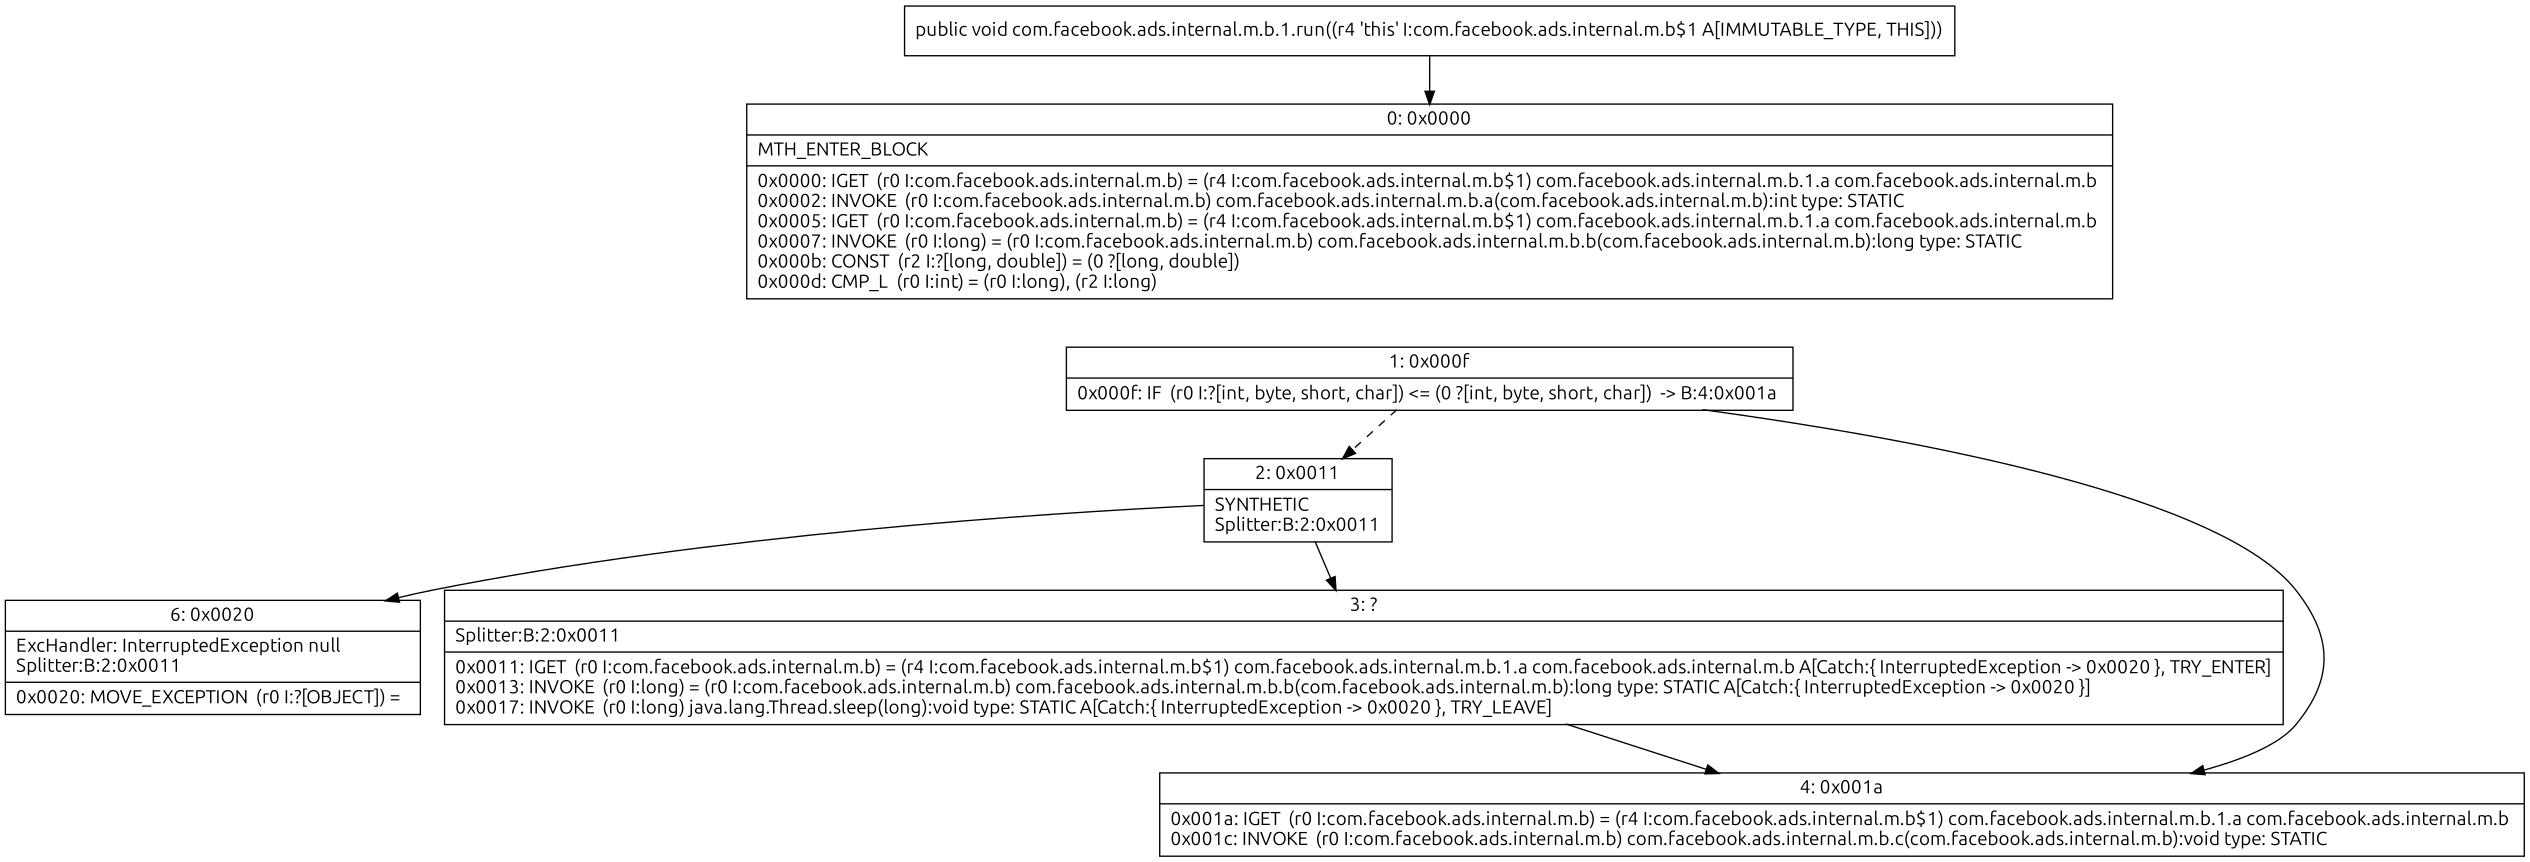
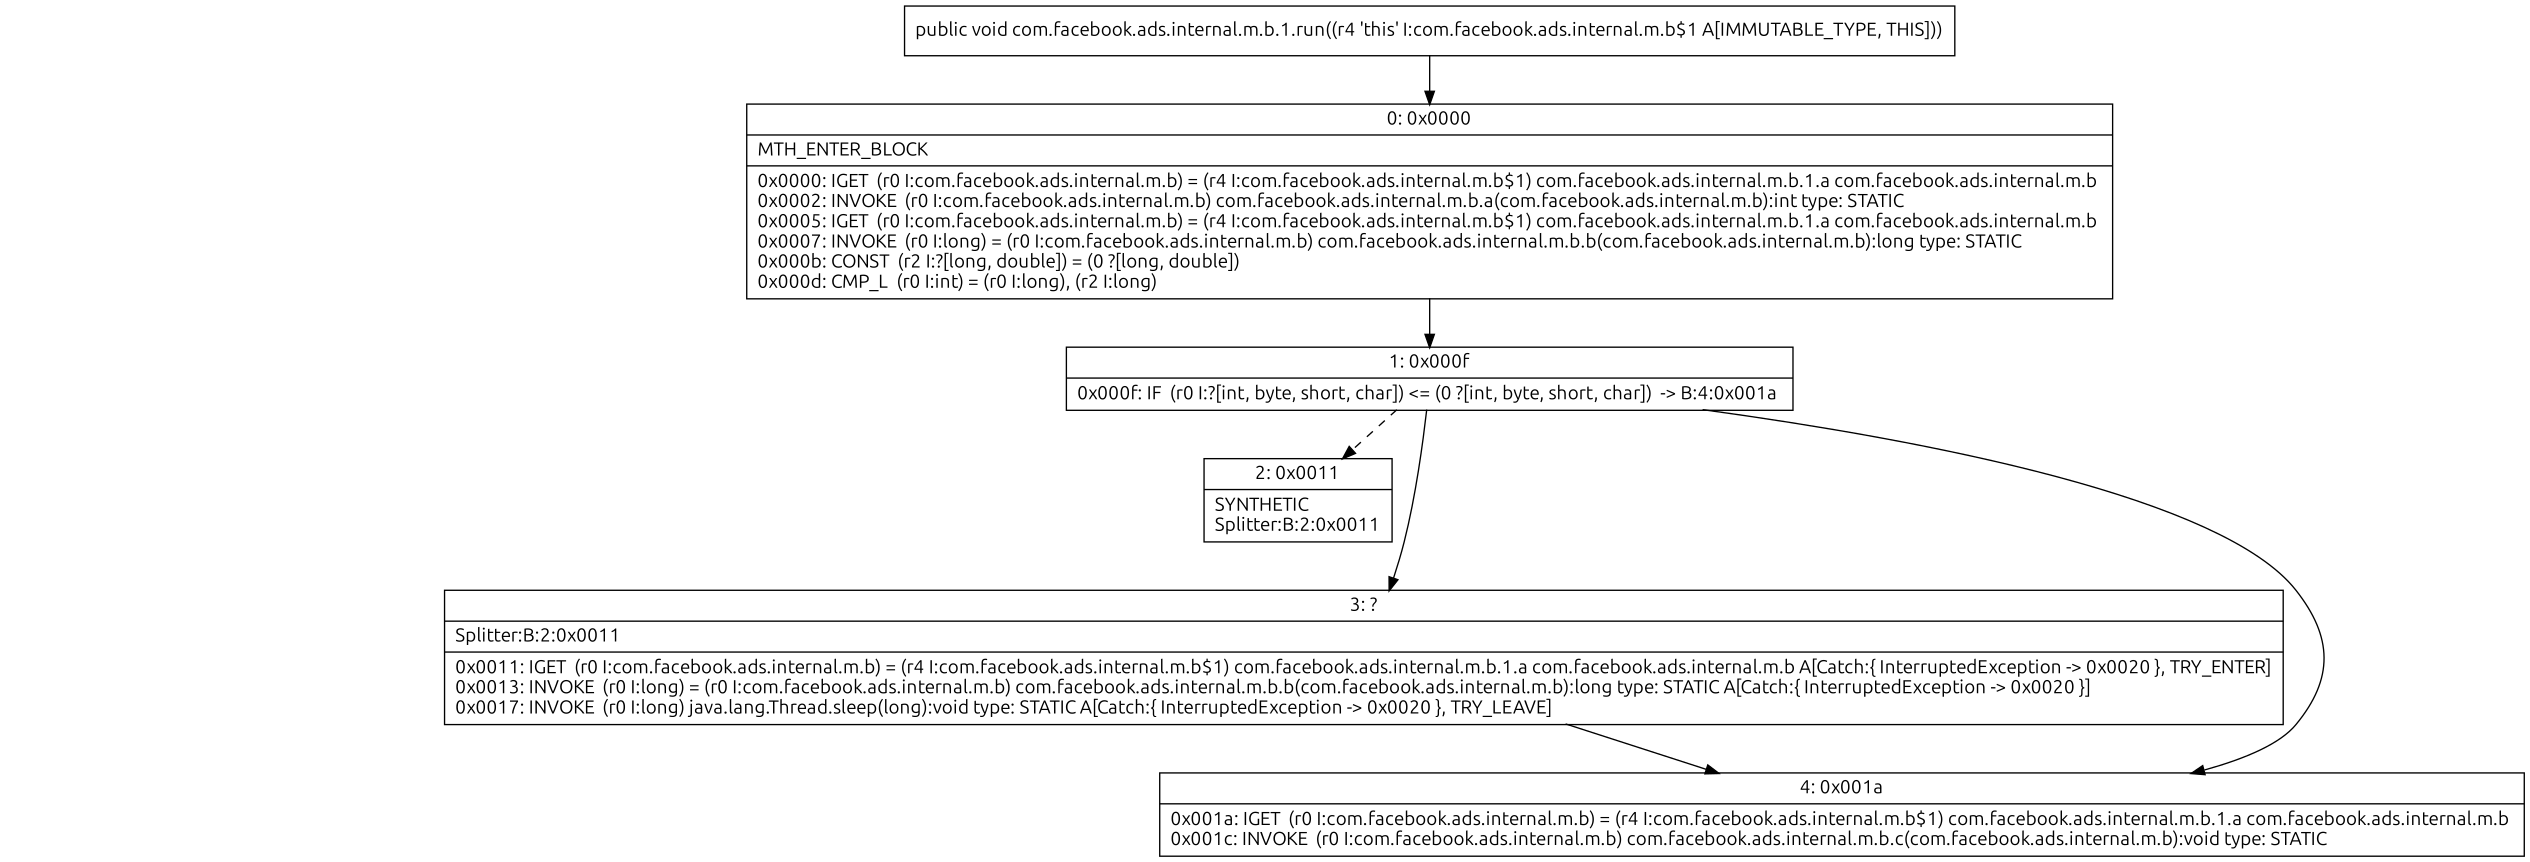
none -> (1430, 316)
(1323, 560) -> (1414, 495)
(213, 657) -> none
